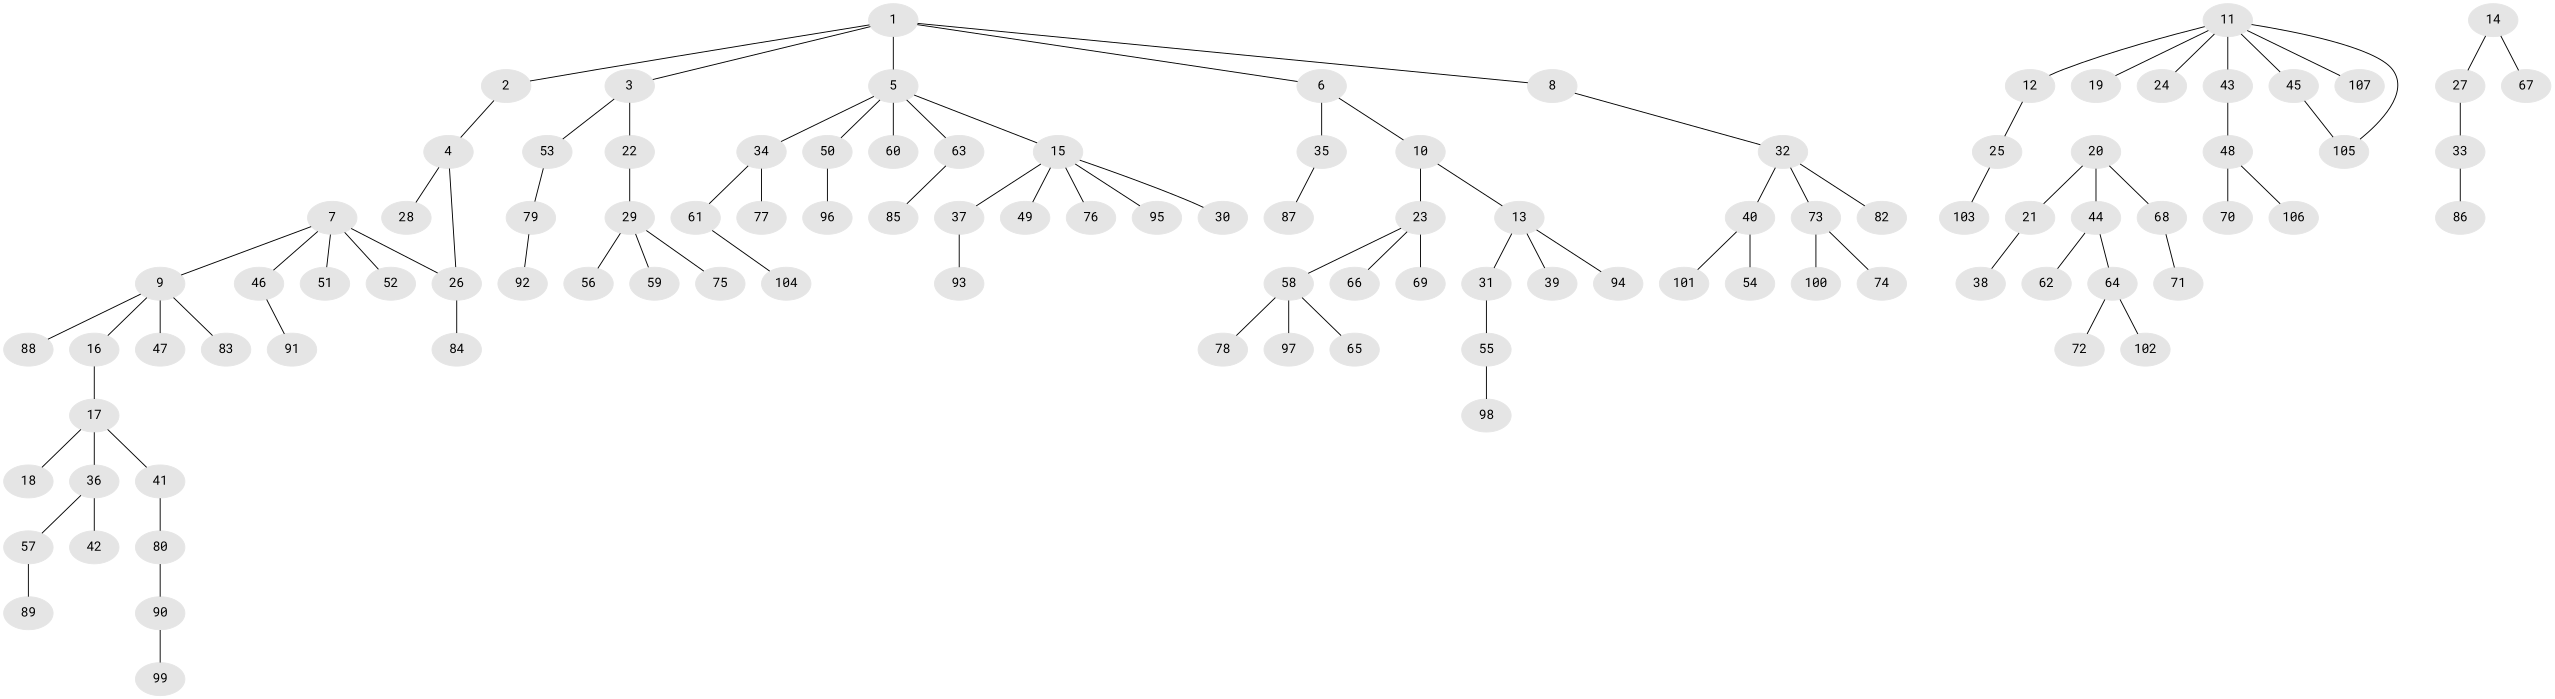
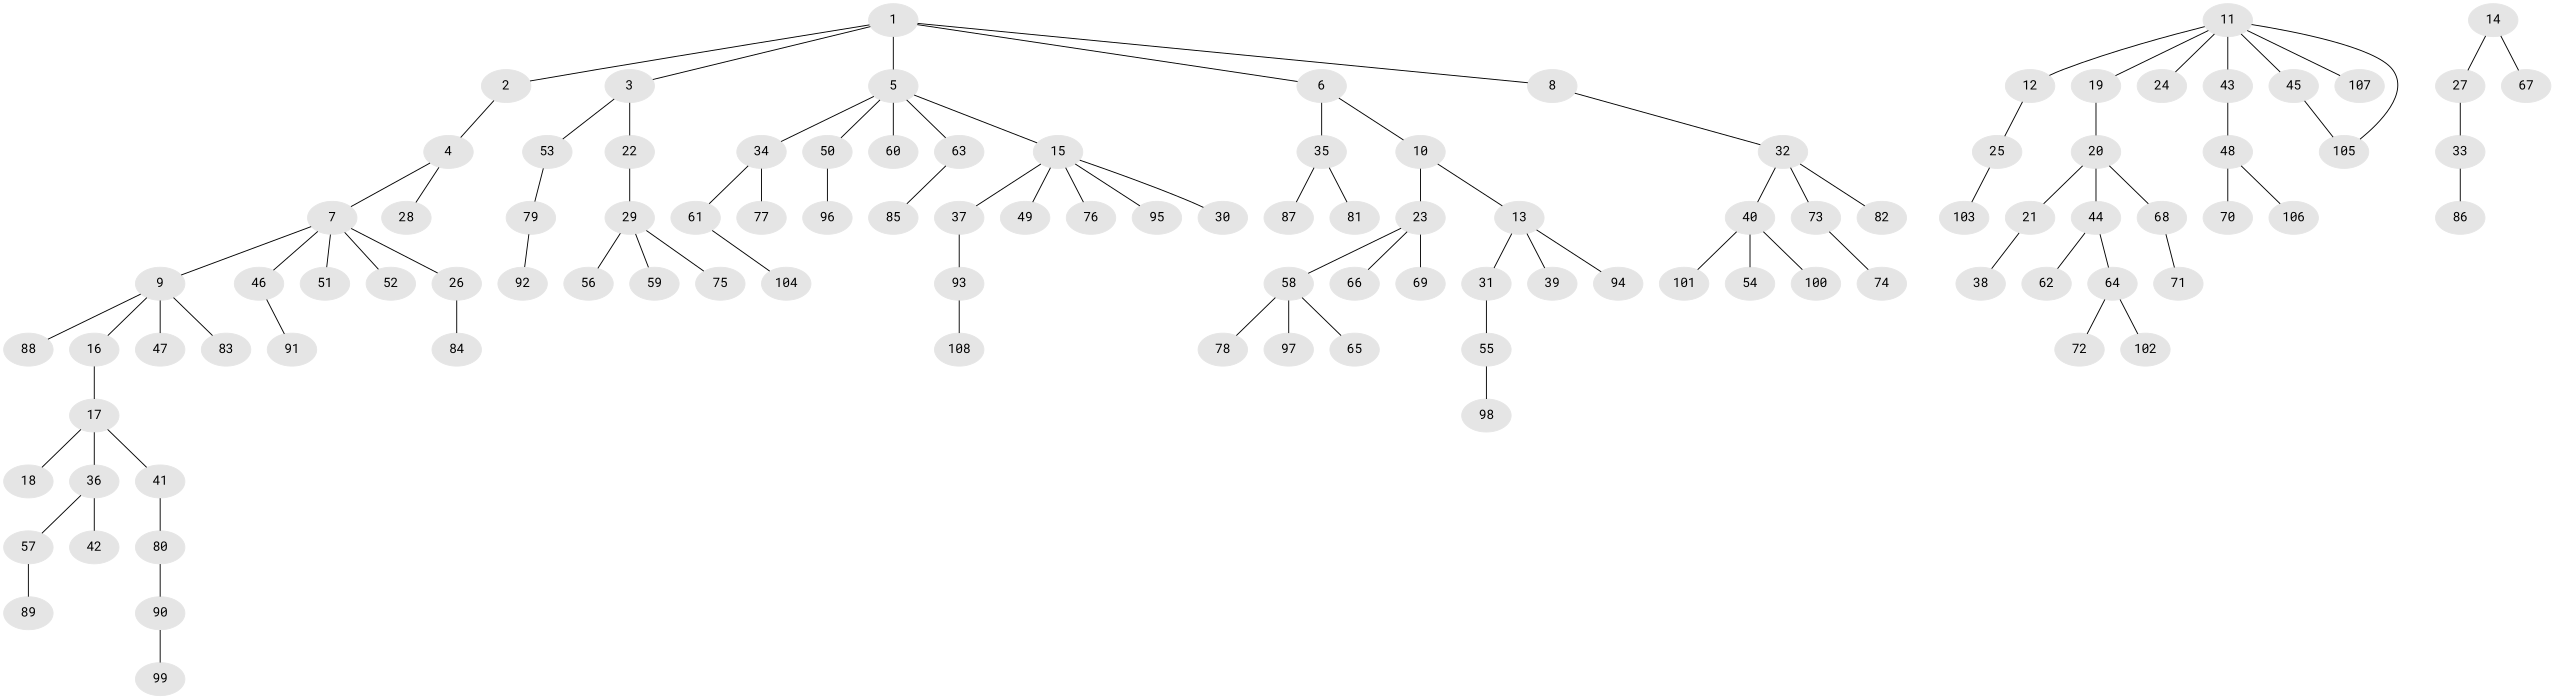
none -> (2096, 119)
(453, 218) -> (391, 185)
none -> (1355, 218)
(1816, 251) -> (1783, 251)
none -> (959, 350)
